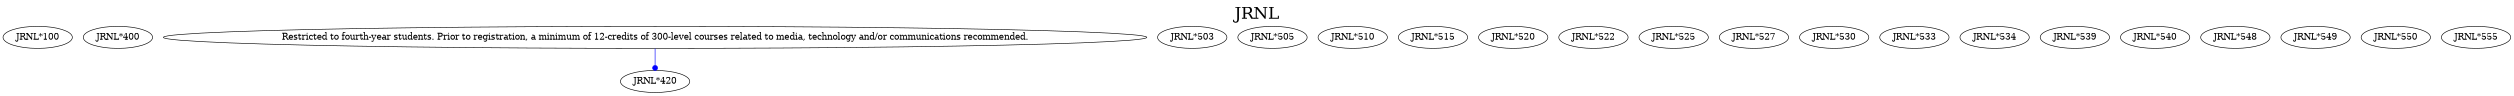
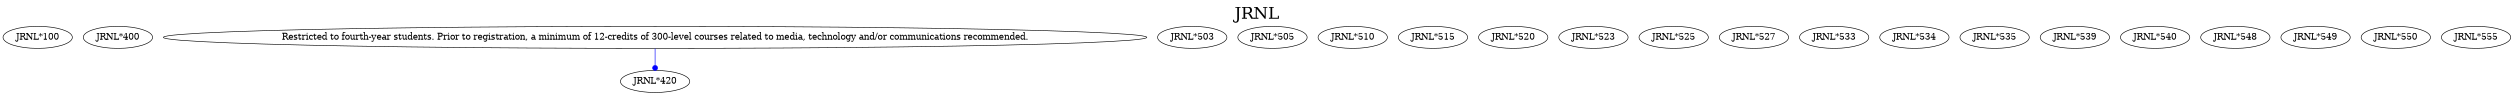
(1593, 37) -> (1593, 37)
(1834, 37) -> none
none -> (1995, 37)
